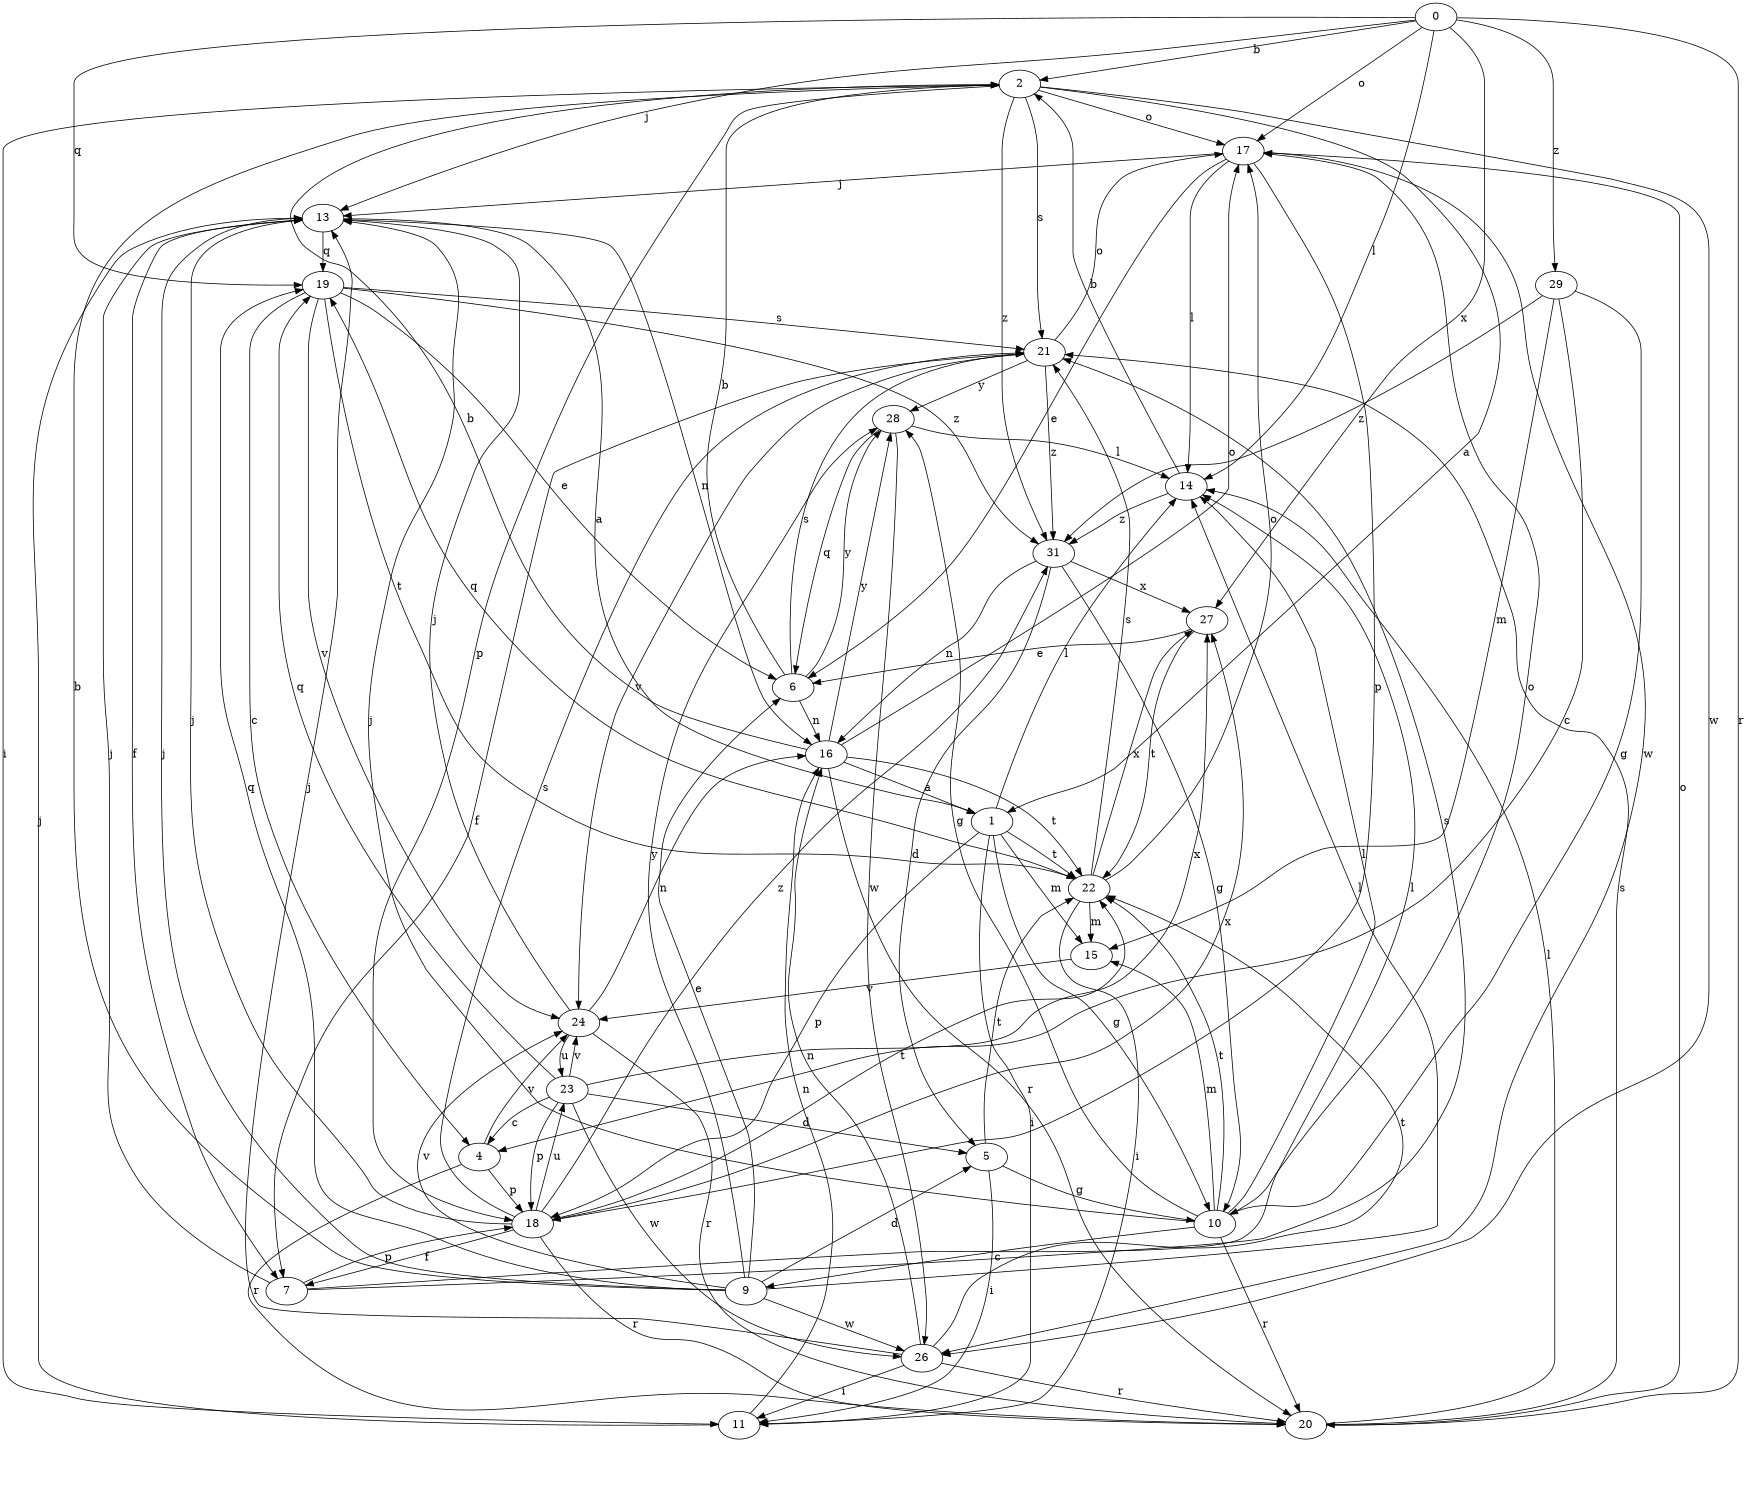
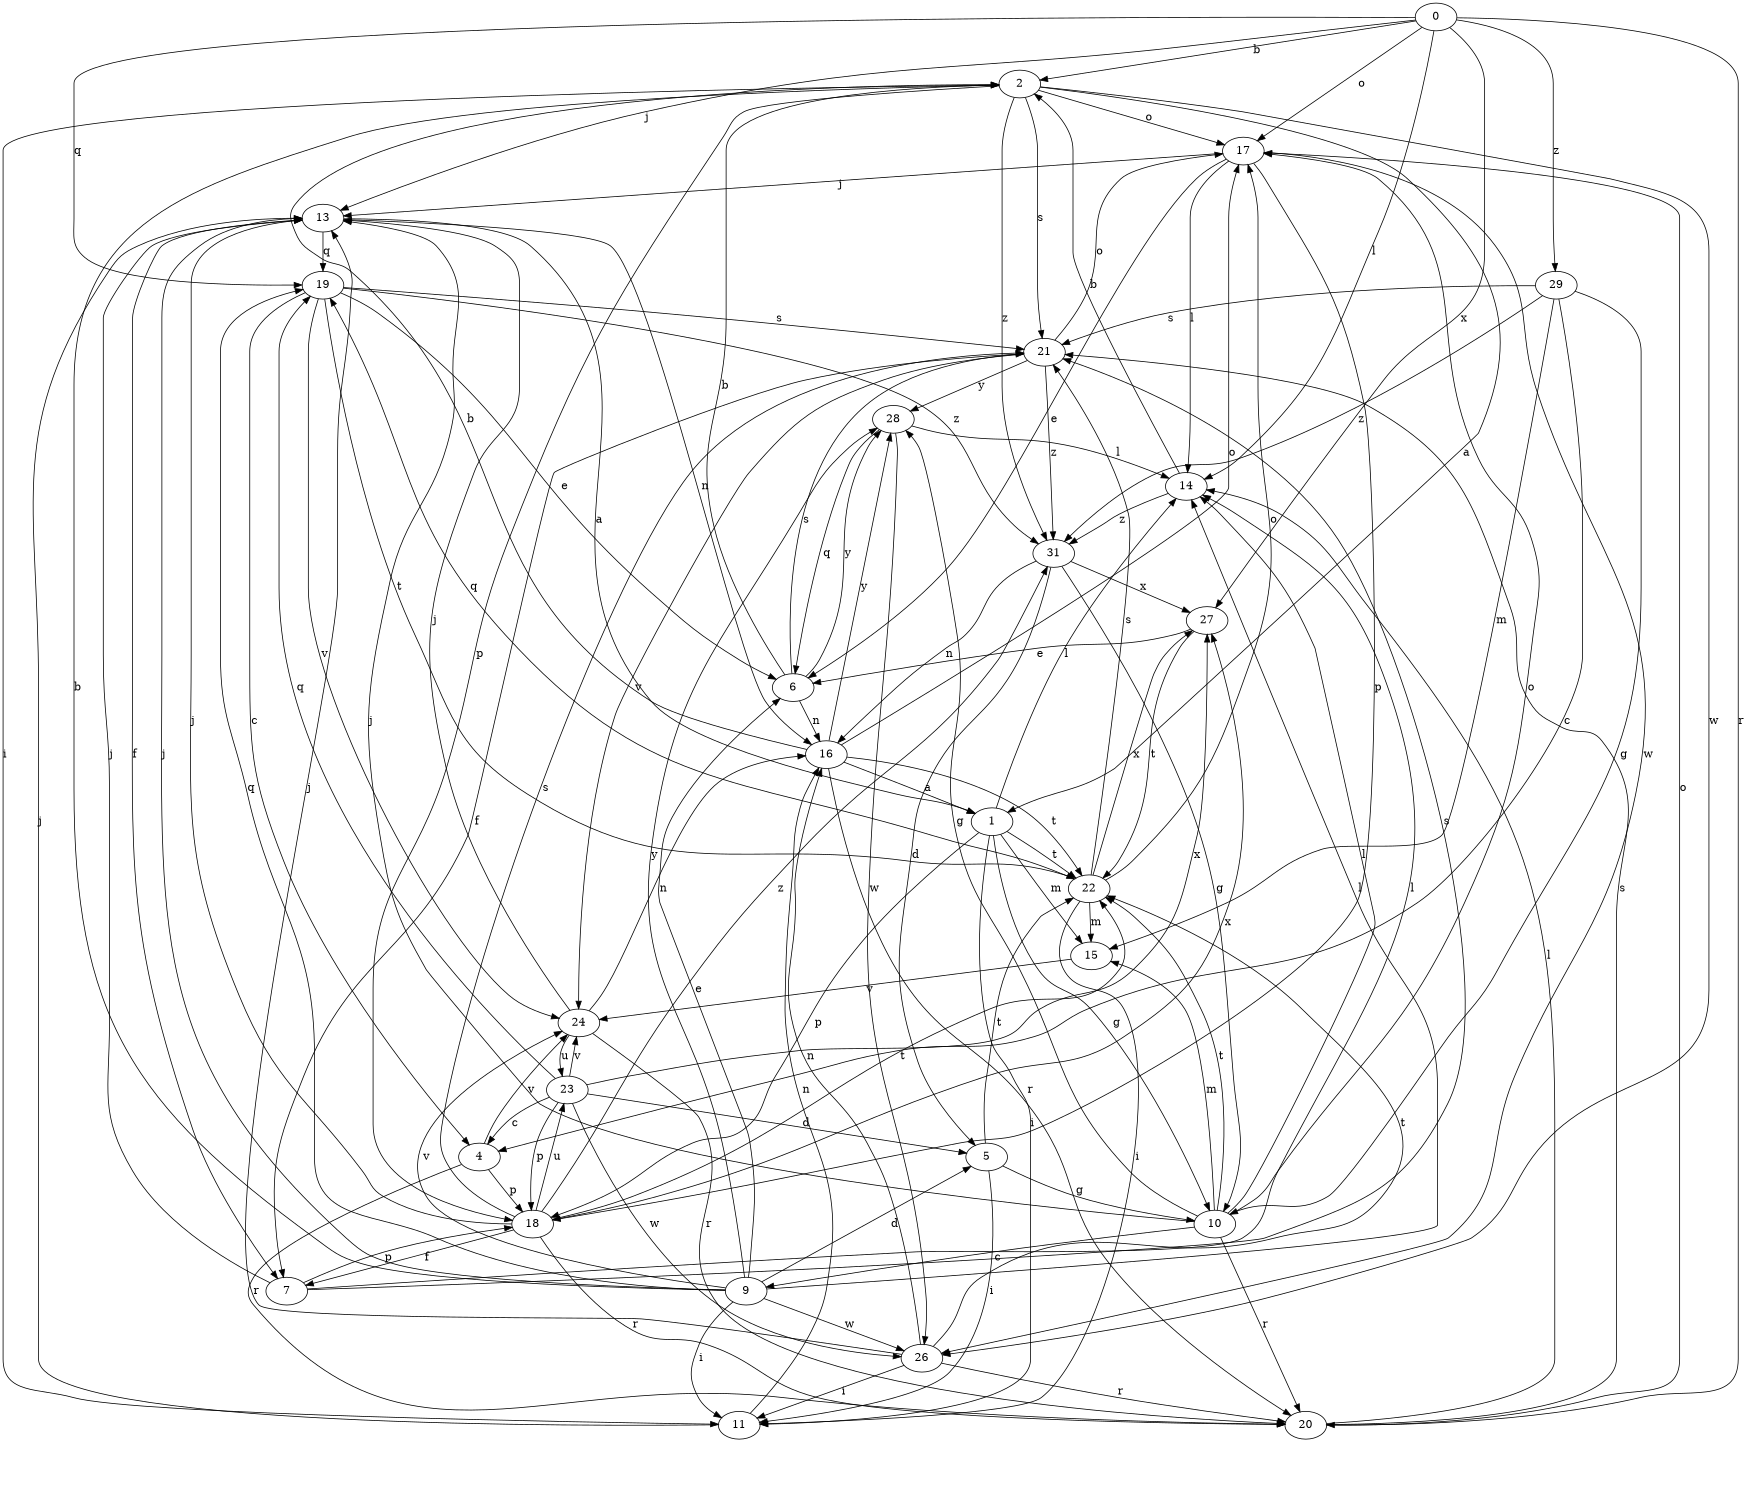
none -> (1300, 295)
none -> (695, 1356)
